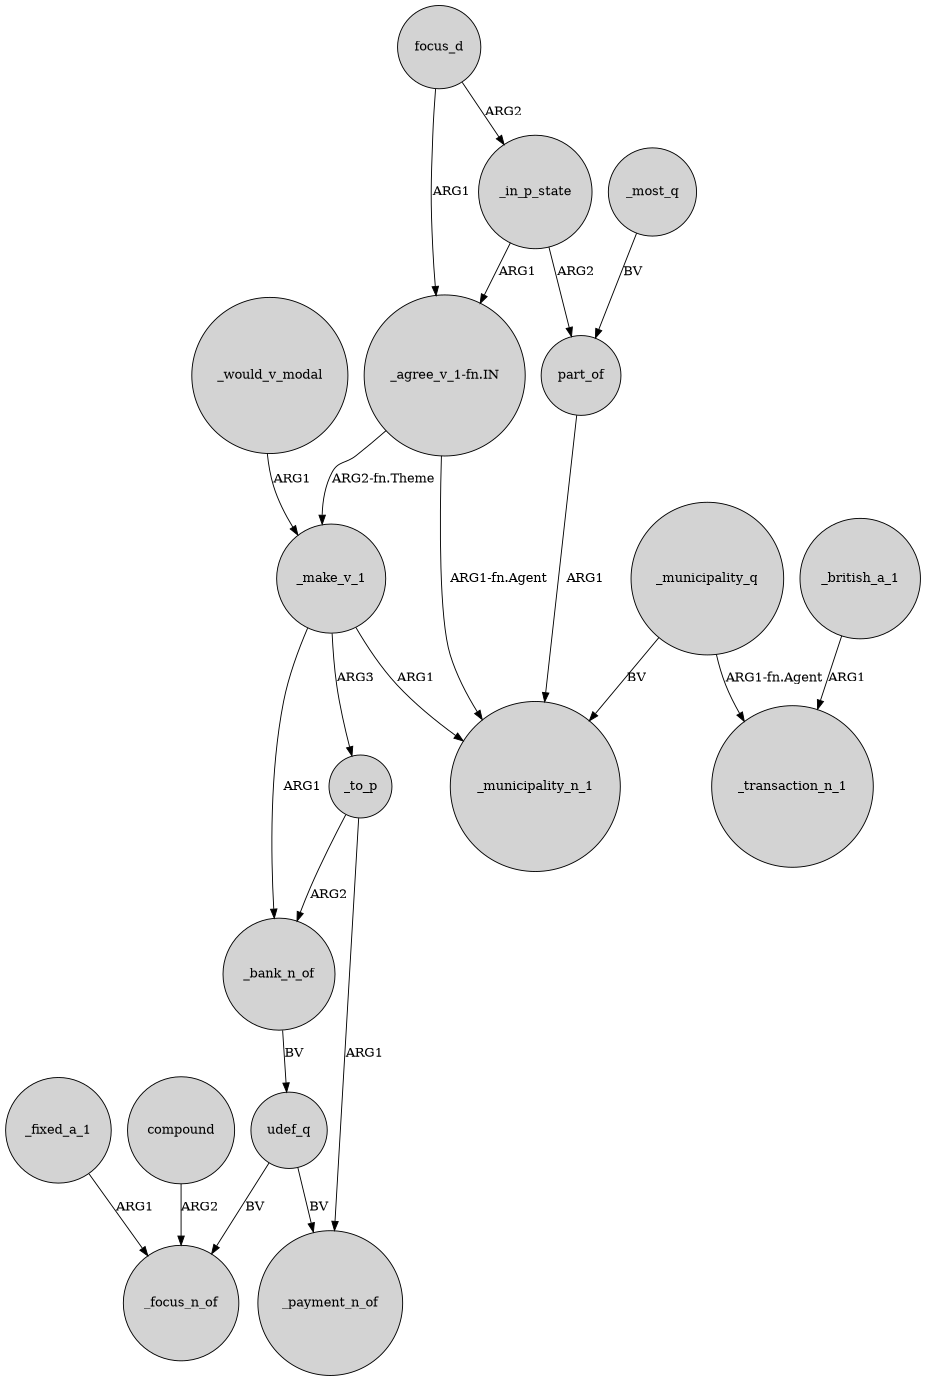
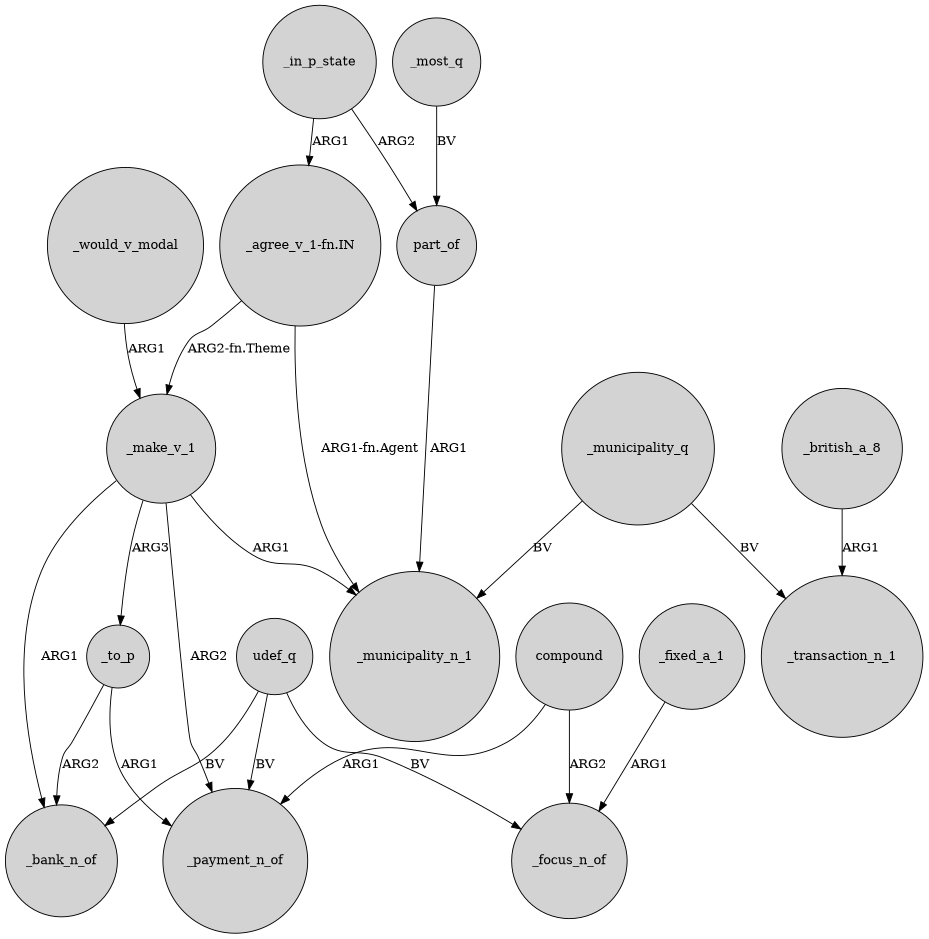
(439, 47) -> none
(860, 579) -> (842, 449)
none -> (179, 645)
(774, 678) -> (749, 548)
none -> (418, 751)
(284, 1057) -> (194, 765)
